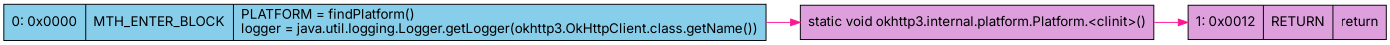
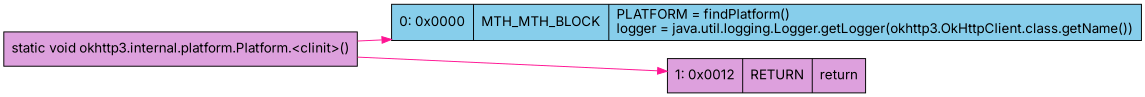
(160, 22) -> (541, 22)
(778, 22) -> (370, 40)
